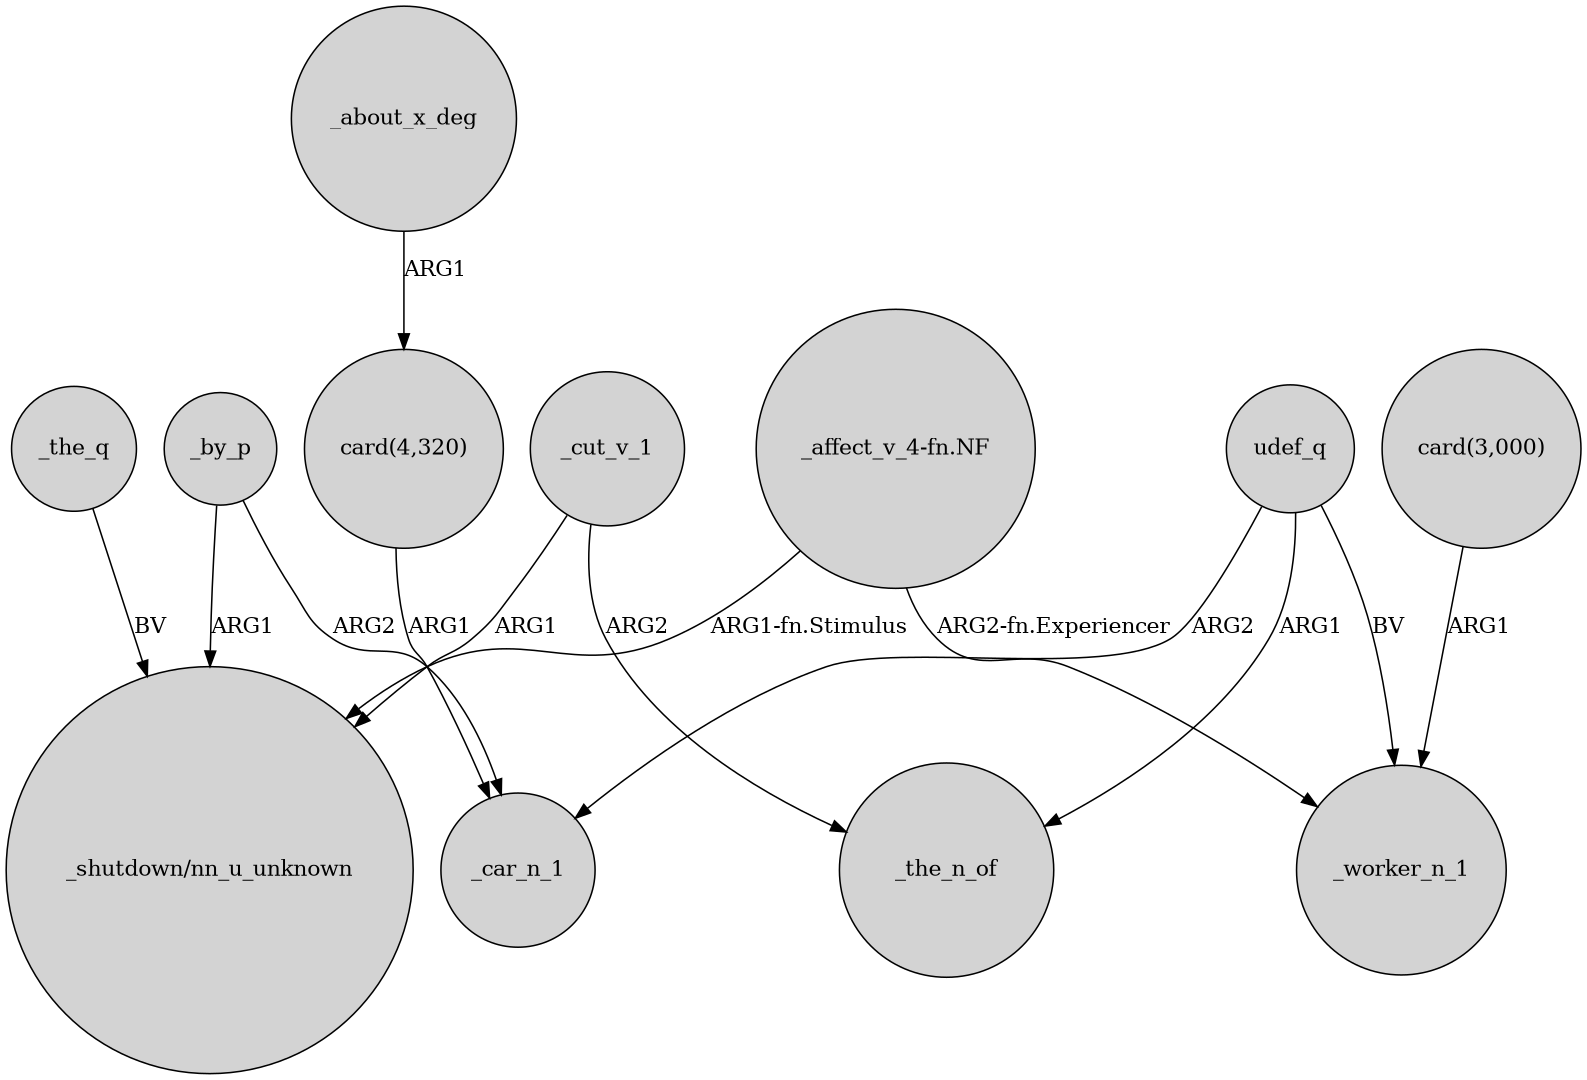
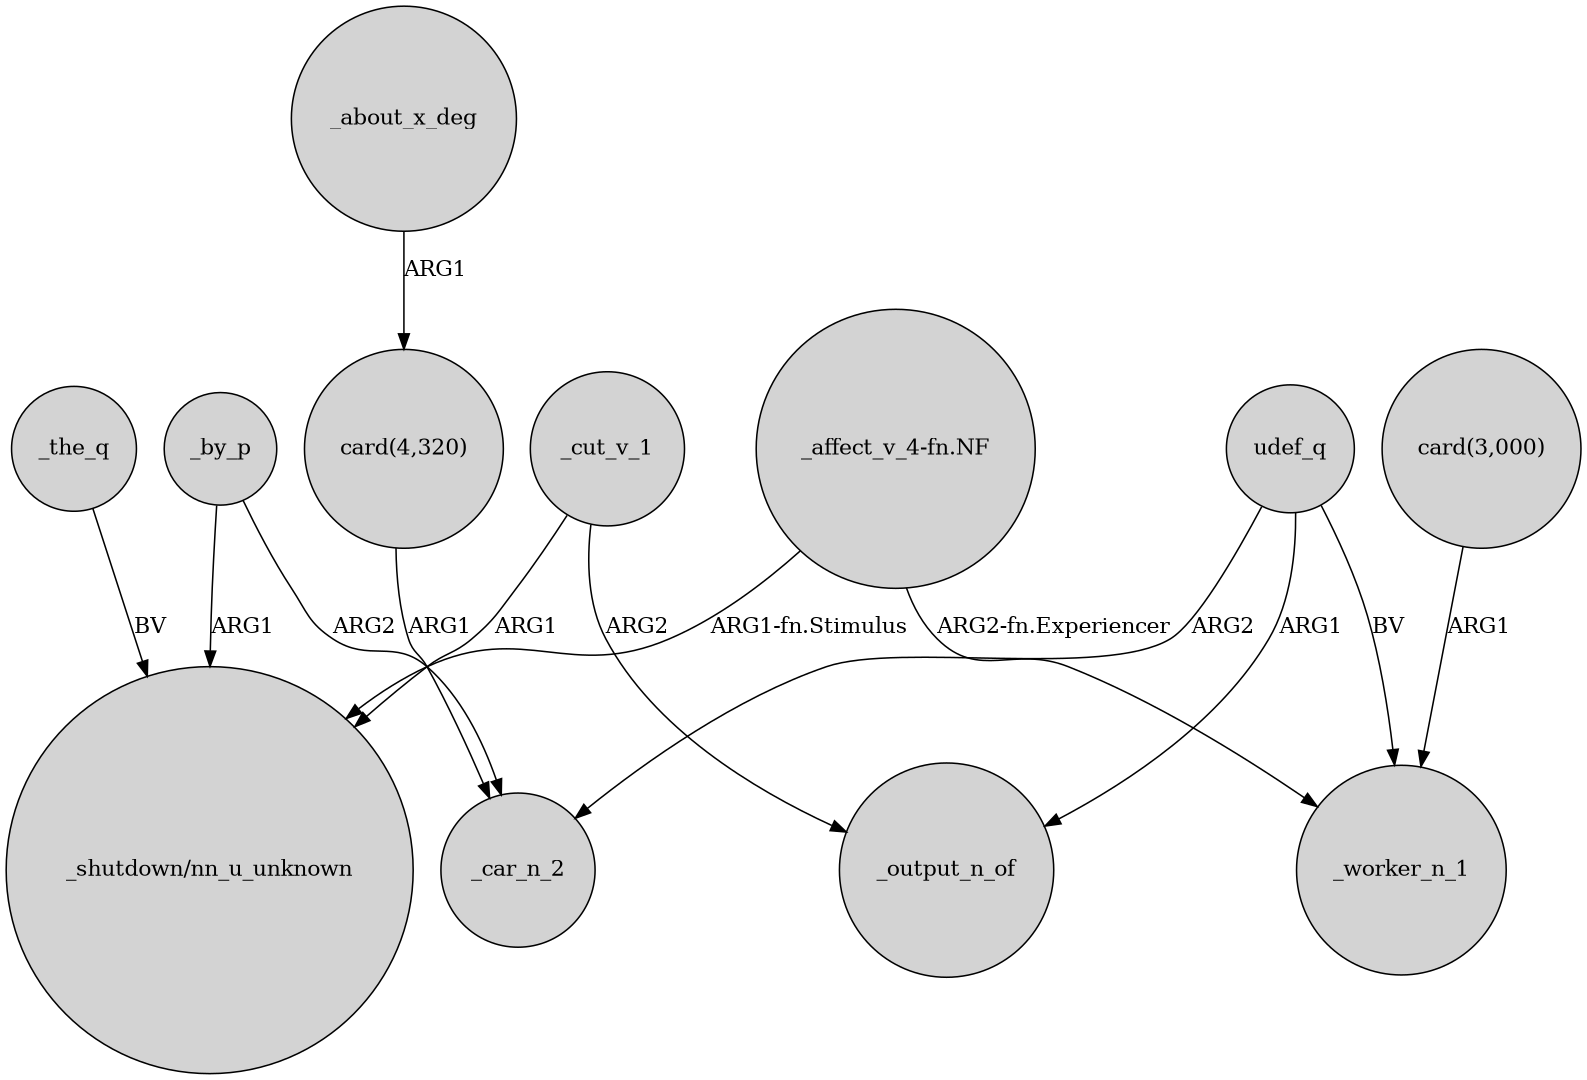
(518, 870) -> (518, 870)
(947, 870) -> (947, 870)
